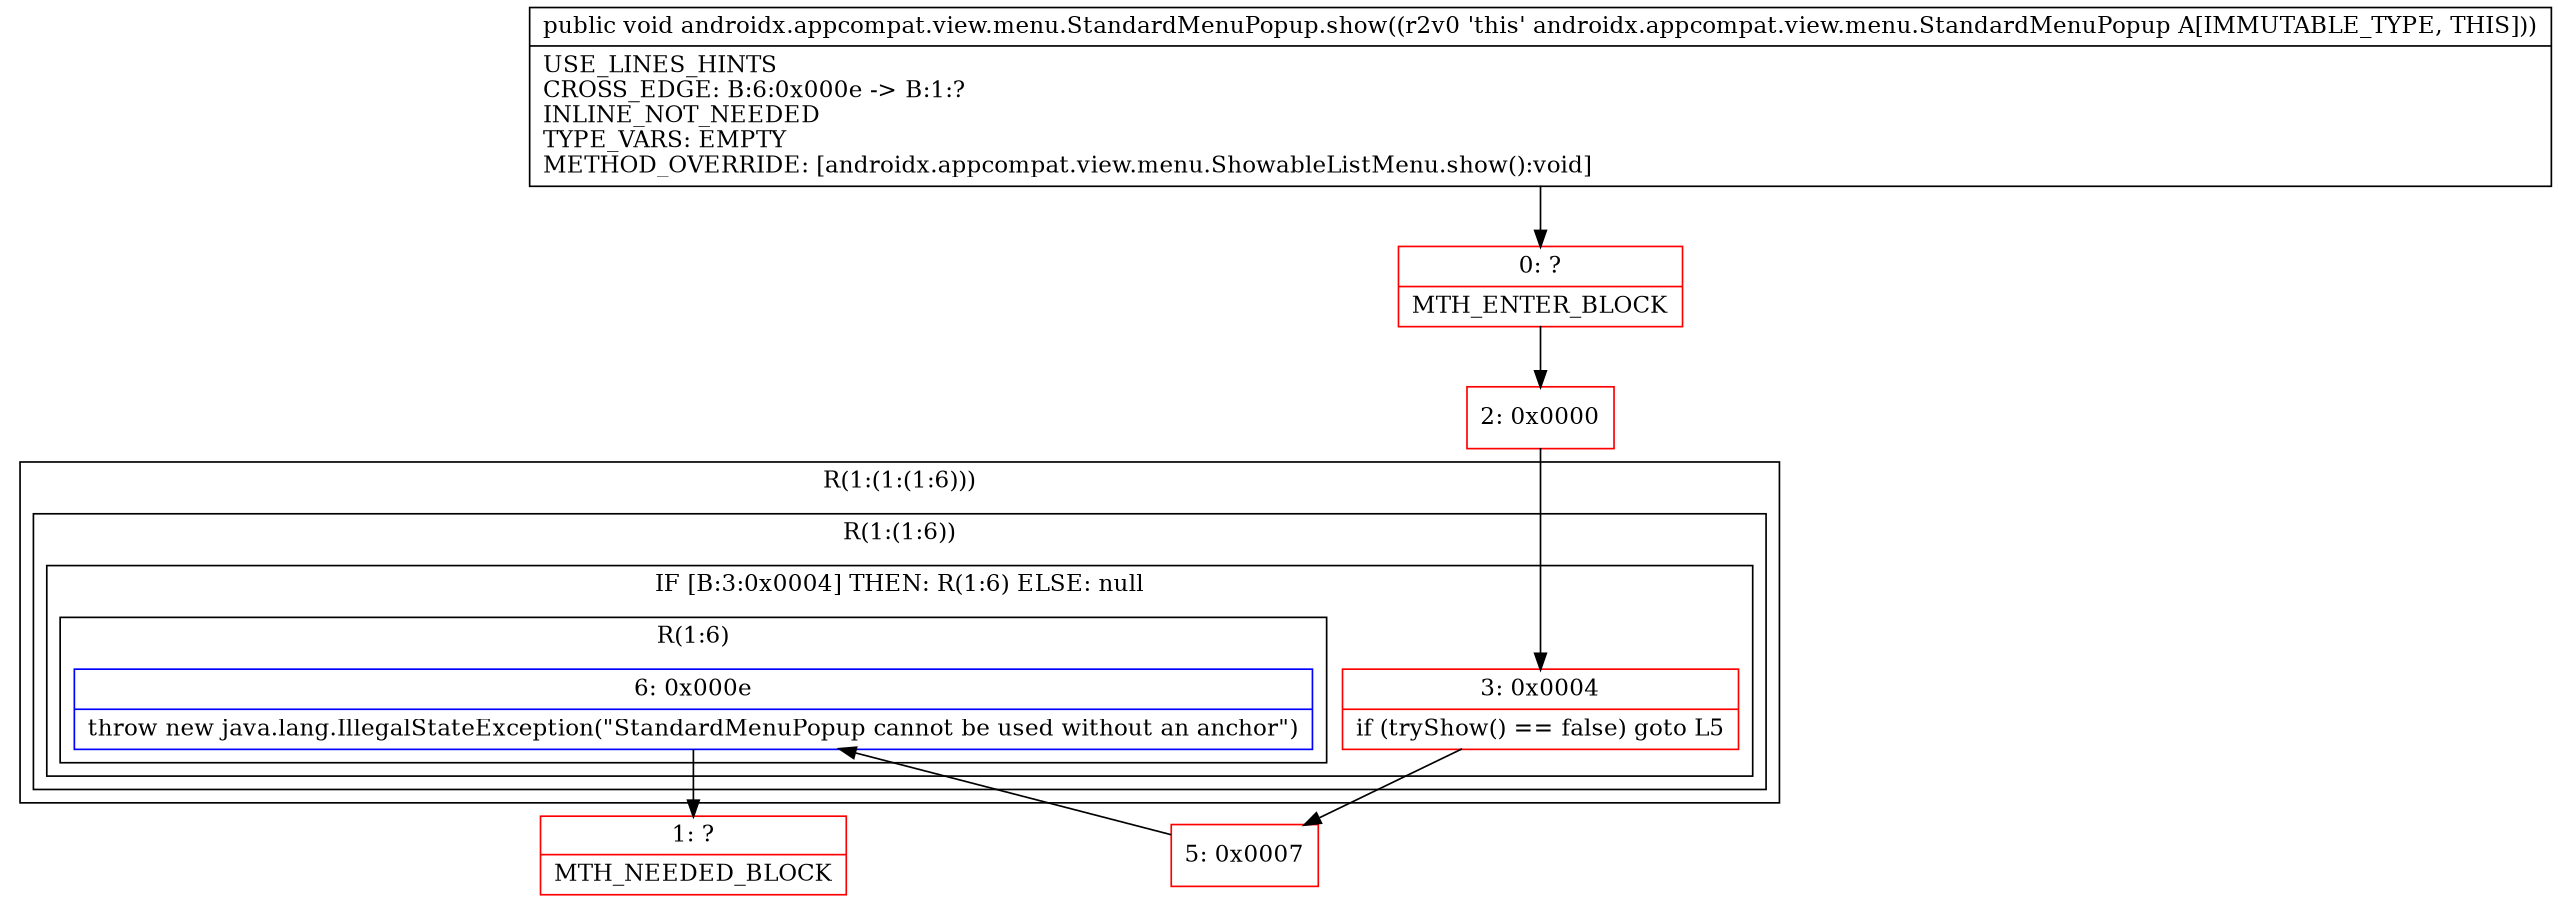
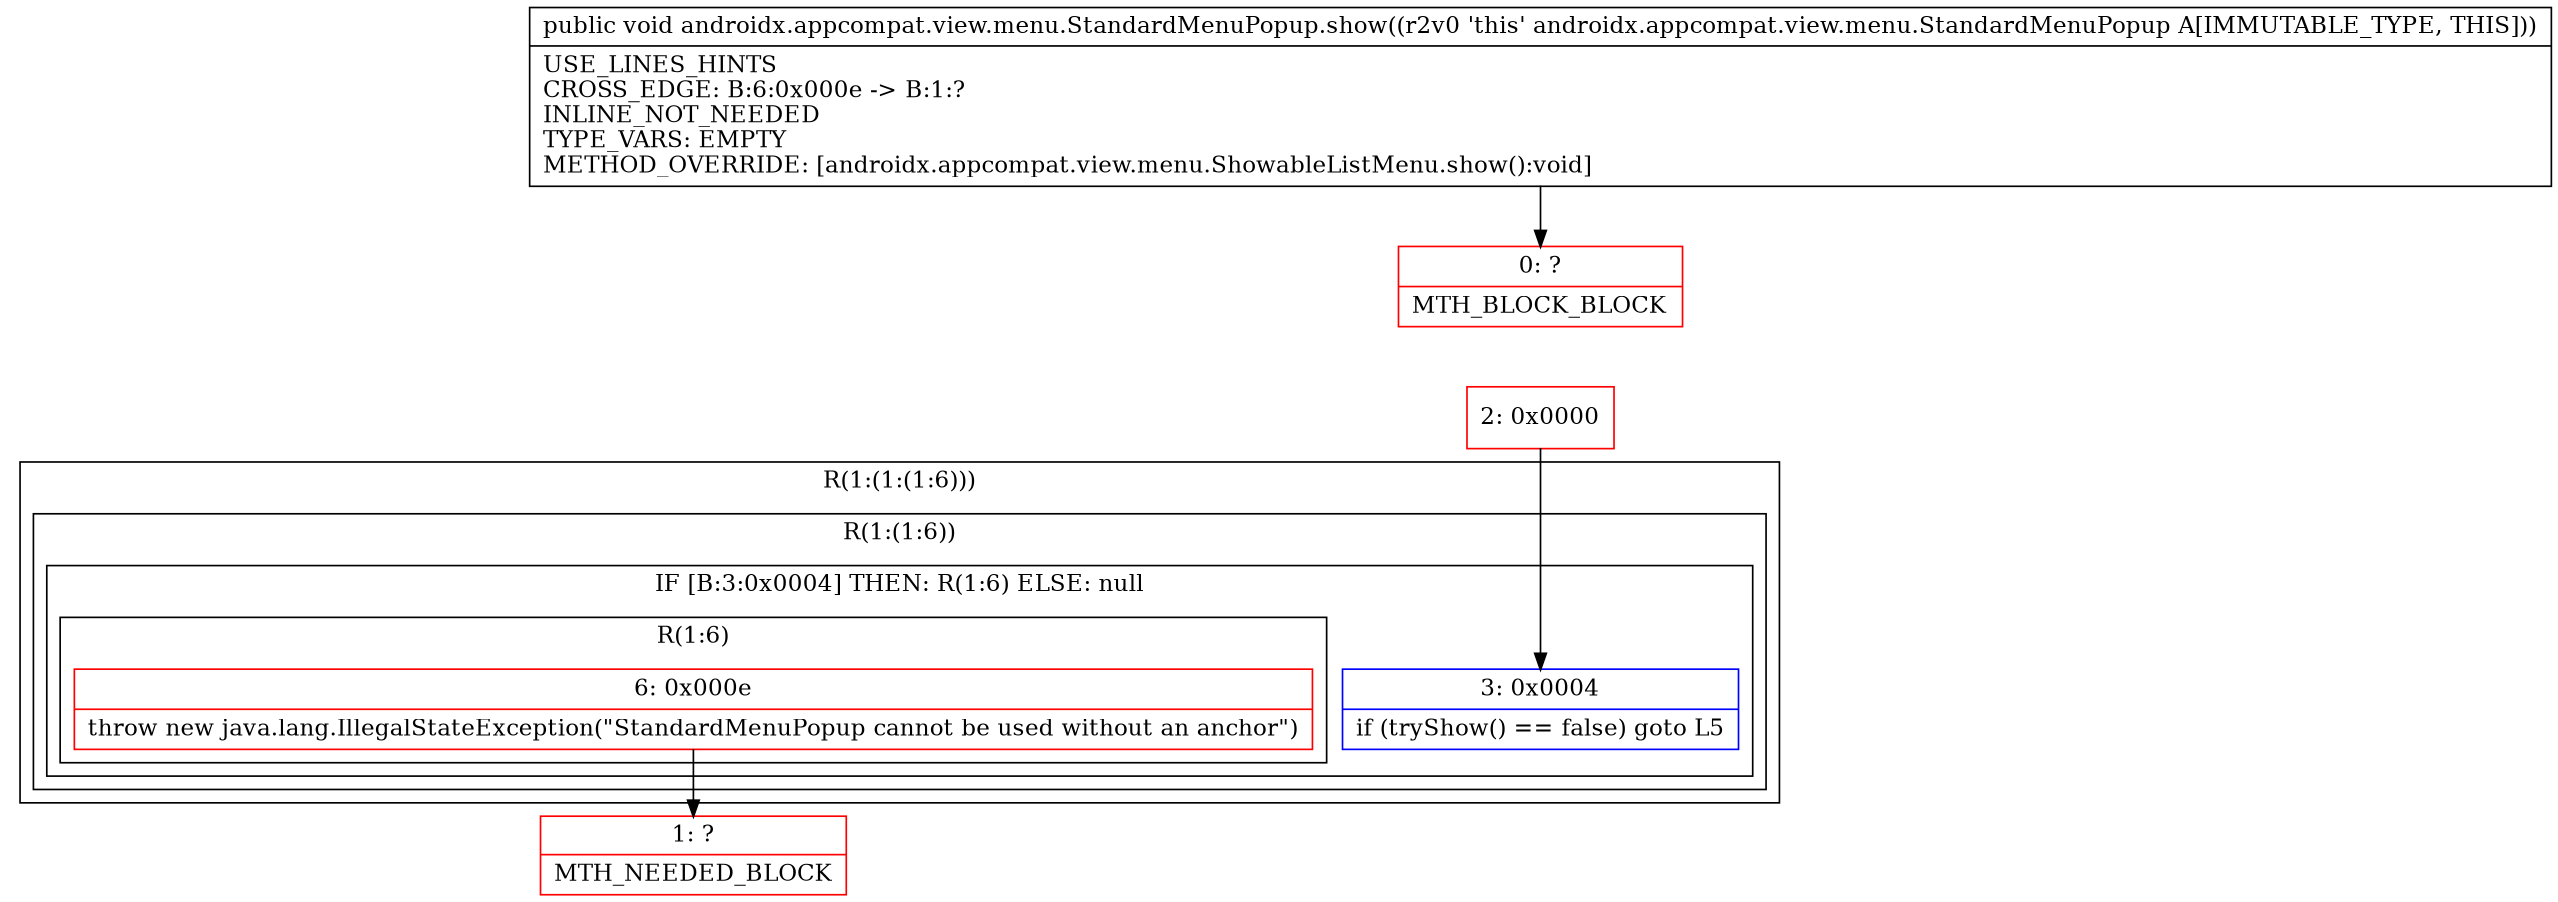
(1541, 306) -> (1540, 306)
(1541, 348) -> none
(693, 709) -> (693, 709)
(1541, 709) -> (1541, 709)
(1245, 855) -> none
